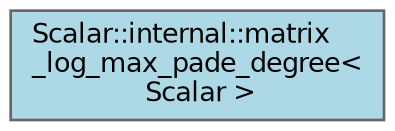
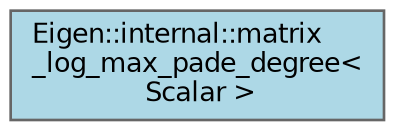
(197, 65) -> (197, 65)
